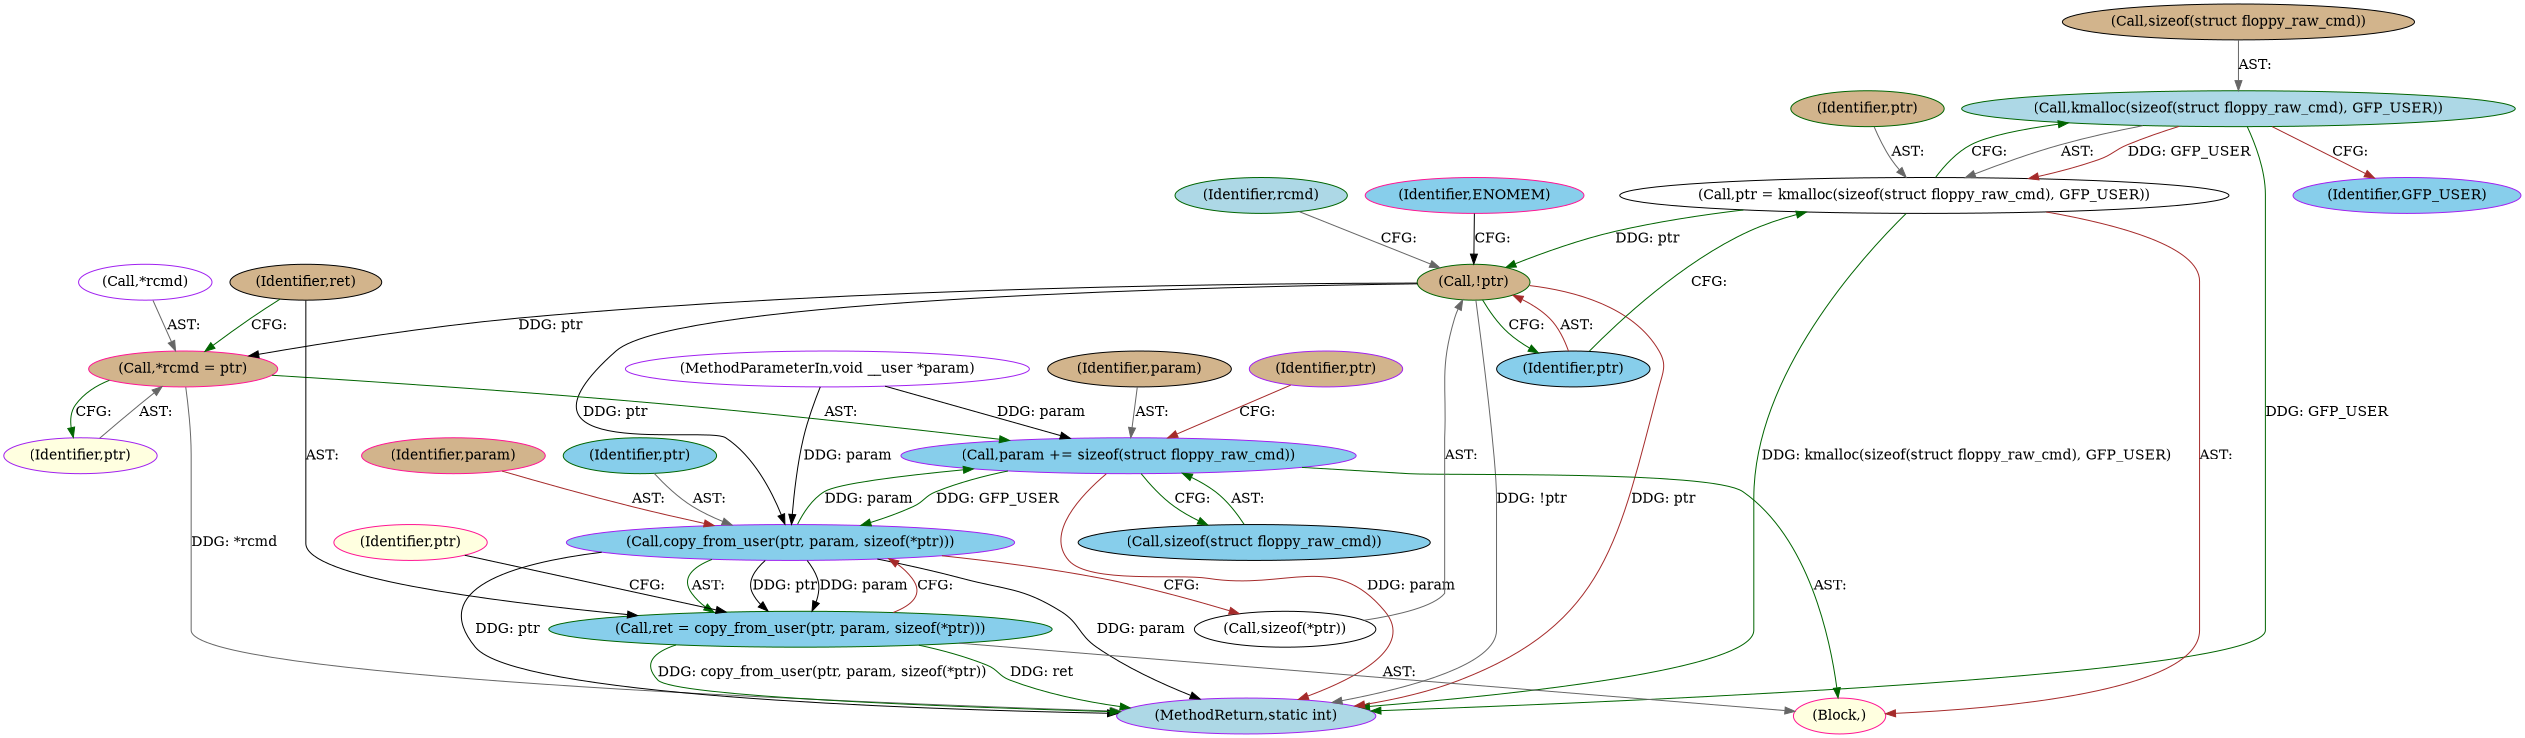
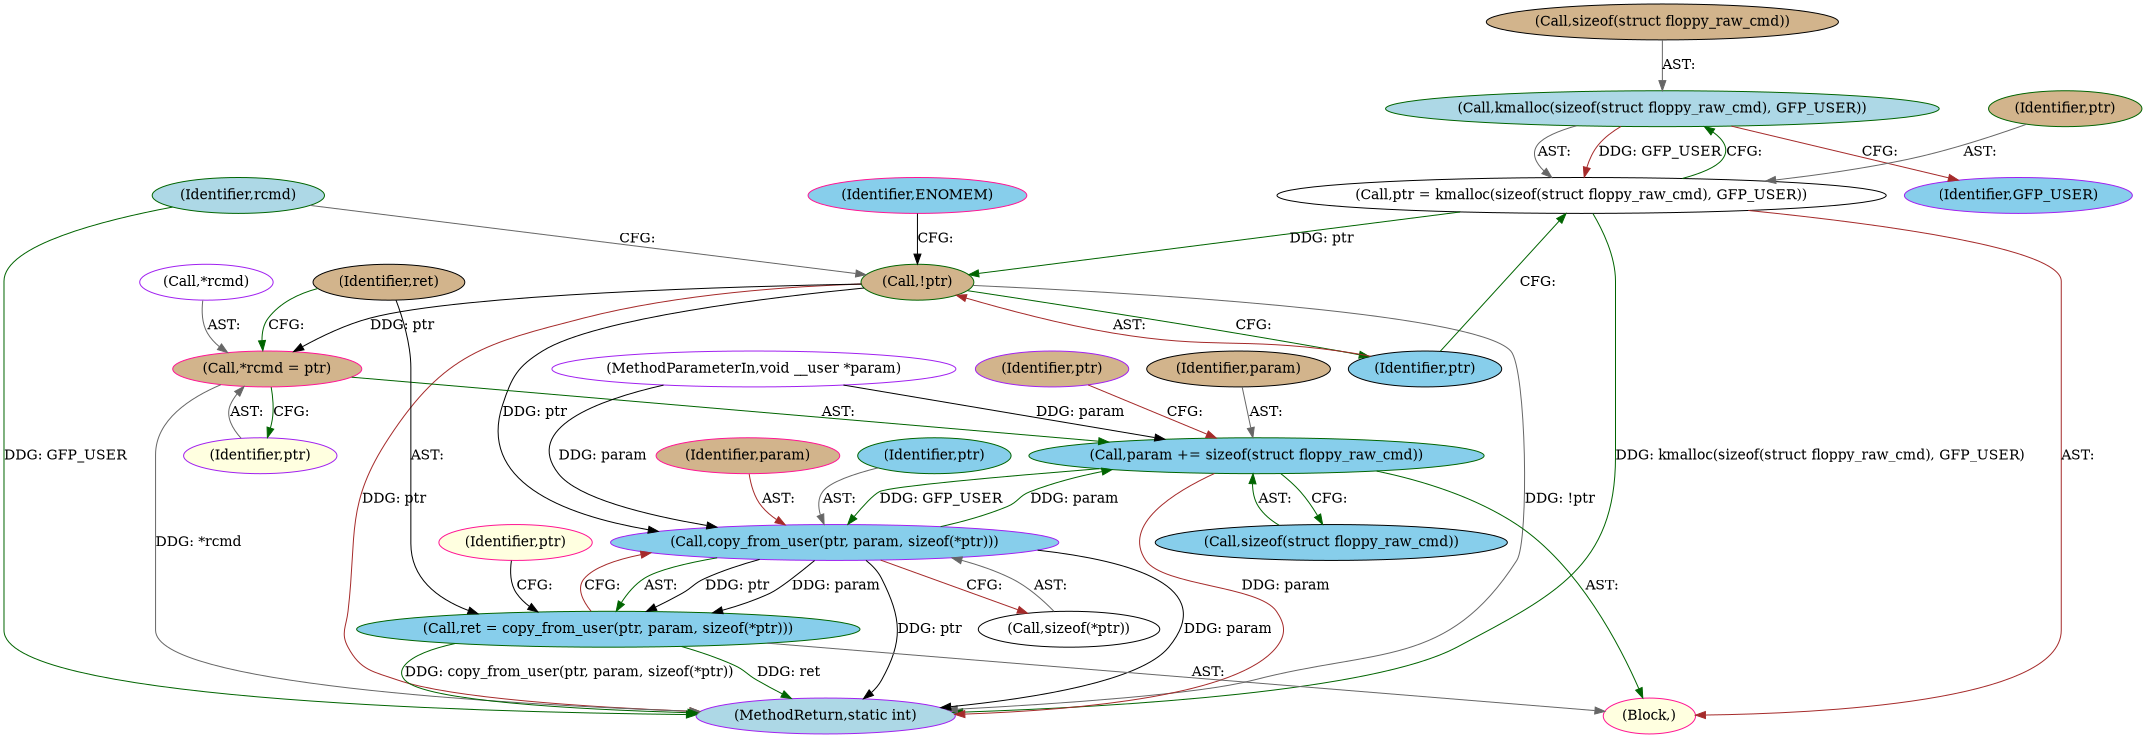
(1129, 456) -> (1256, 456)
(1445, 493) -> (1012, 579)
(2079, 670) -> (70, 669)
